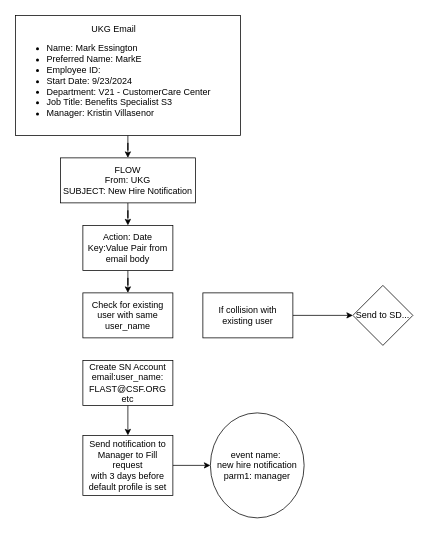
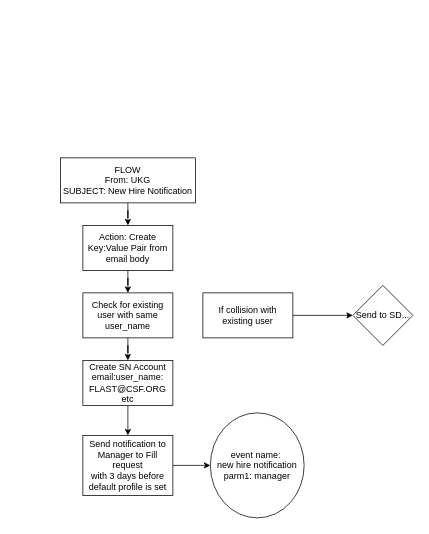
(128, 75) -> none
(128, 149) -> none
(128, 248) -> (128, 248)
none -> (128, 350)
